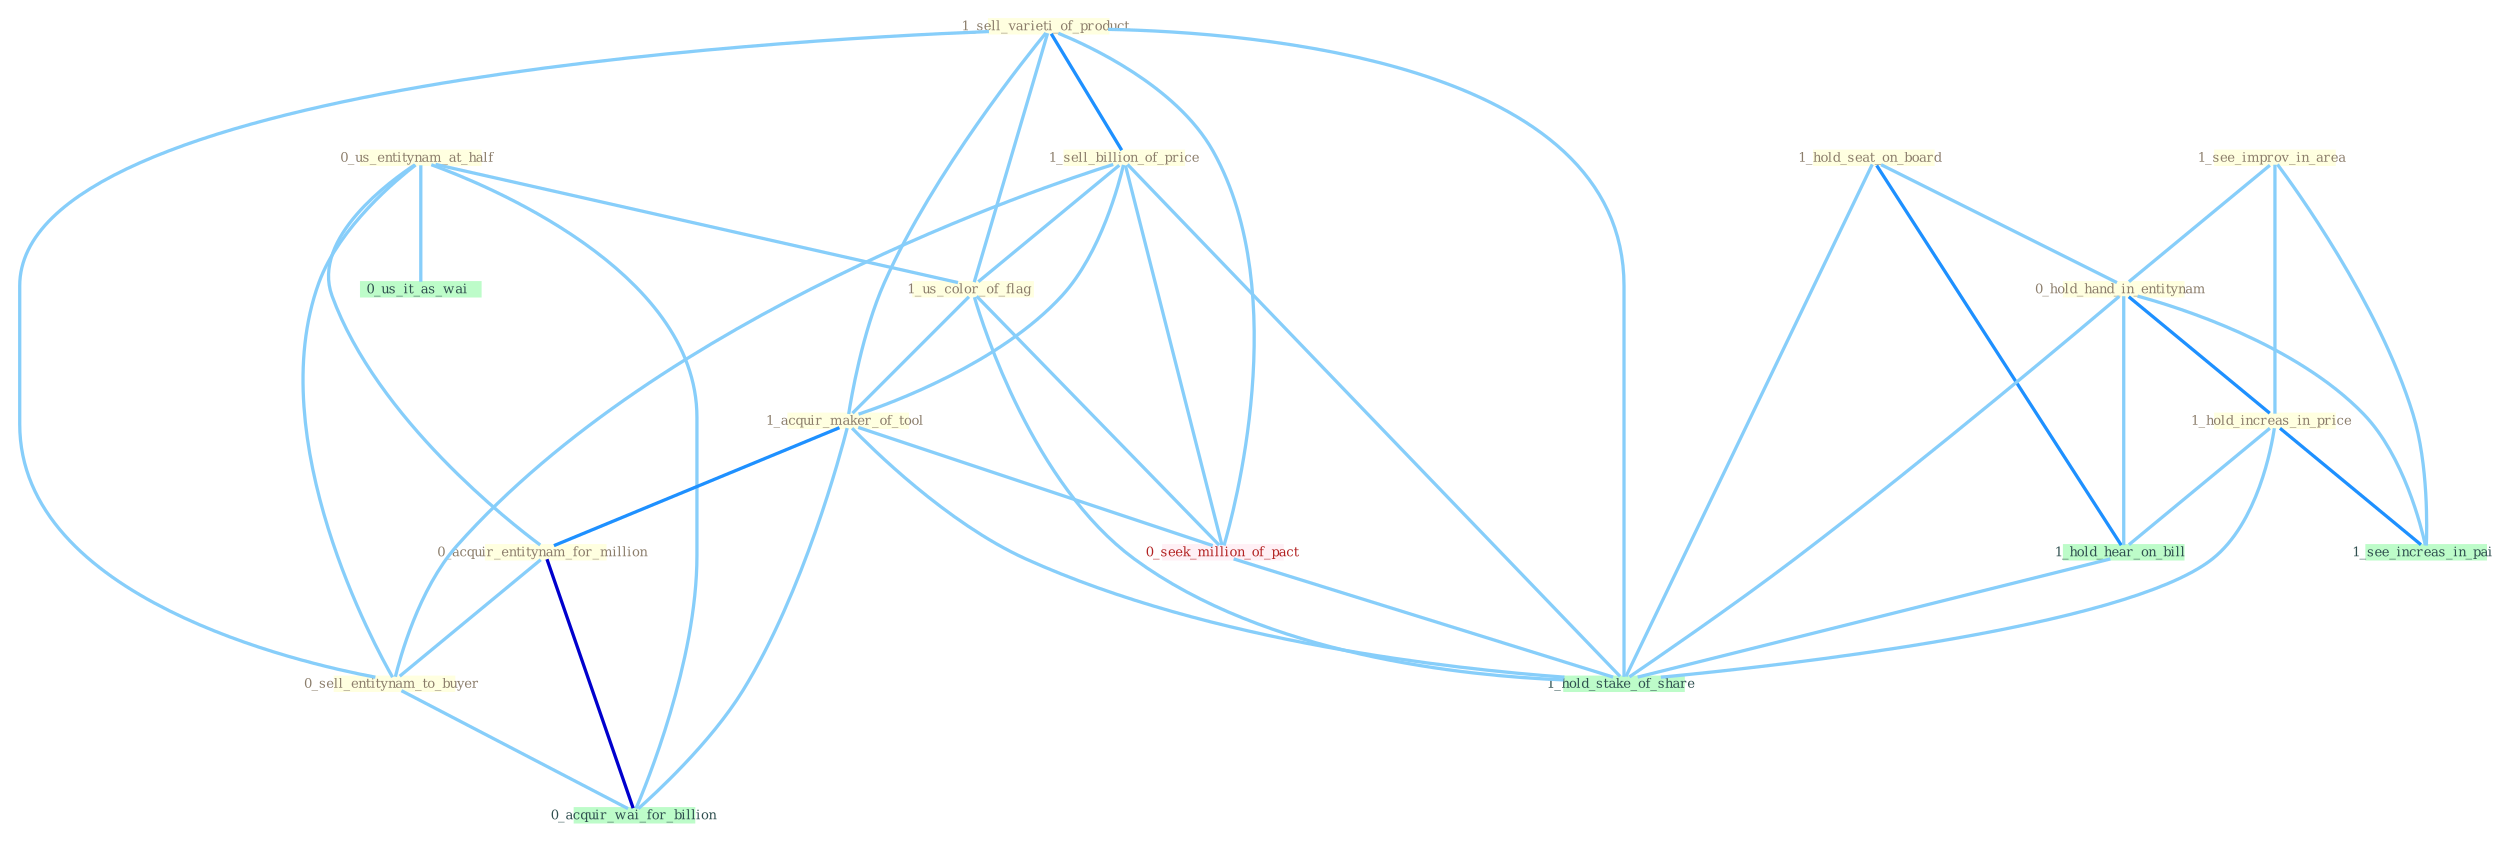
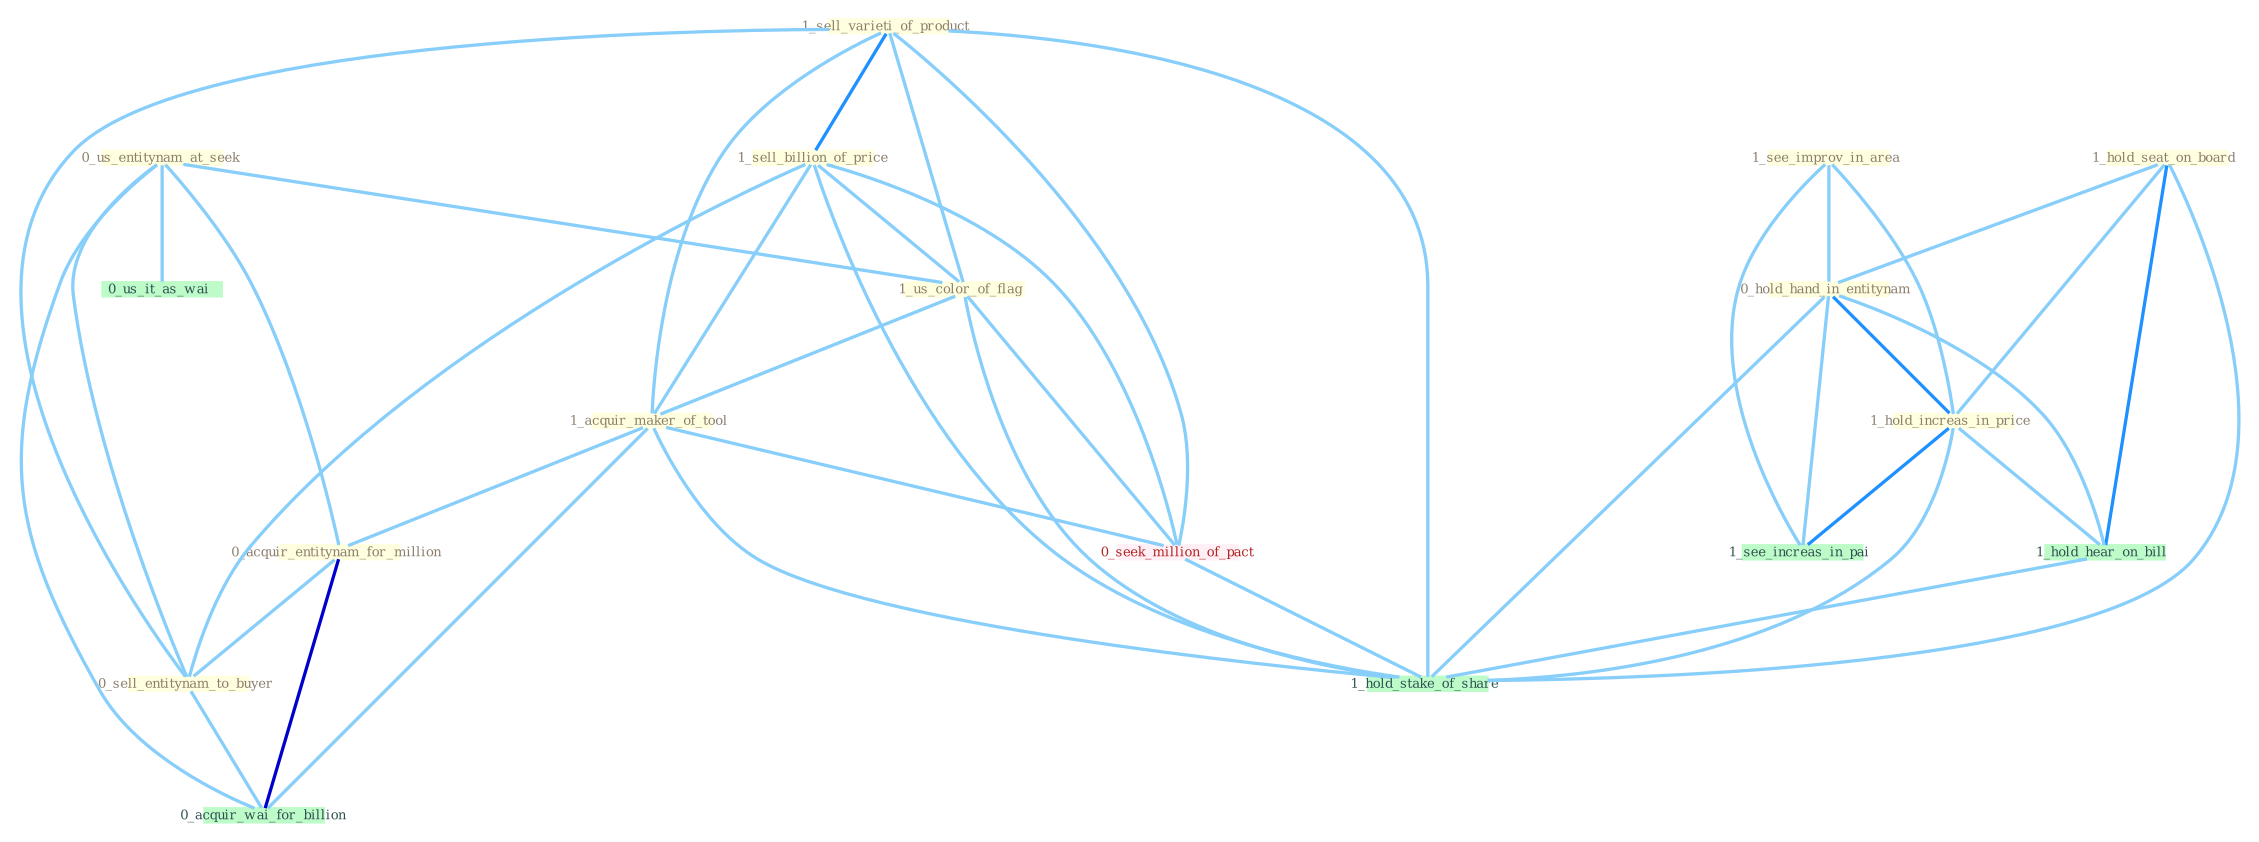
(421, 158) -> (162, 158)
none -> (2061, 289)
(718, 478) -> (496, 487)
